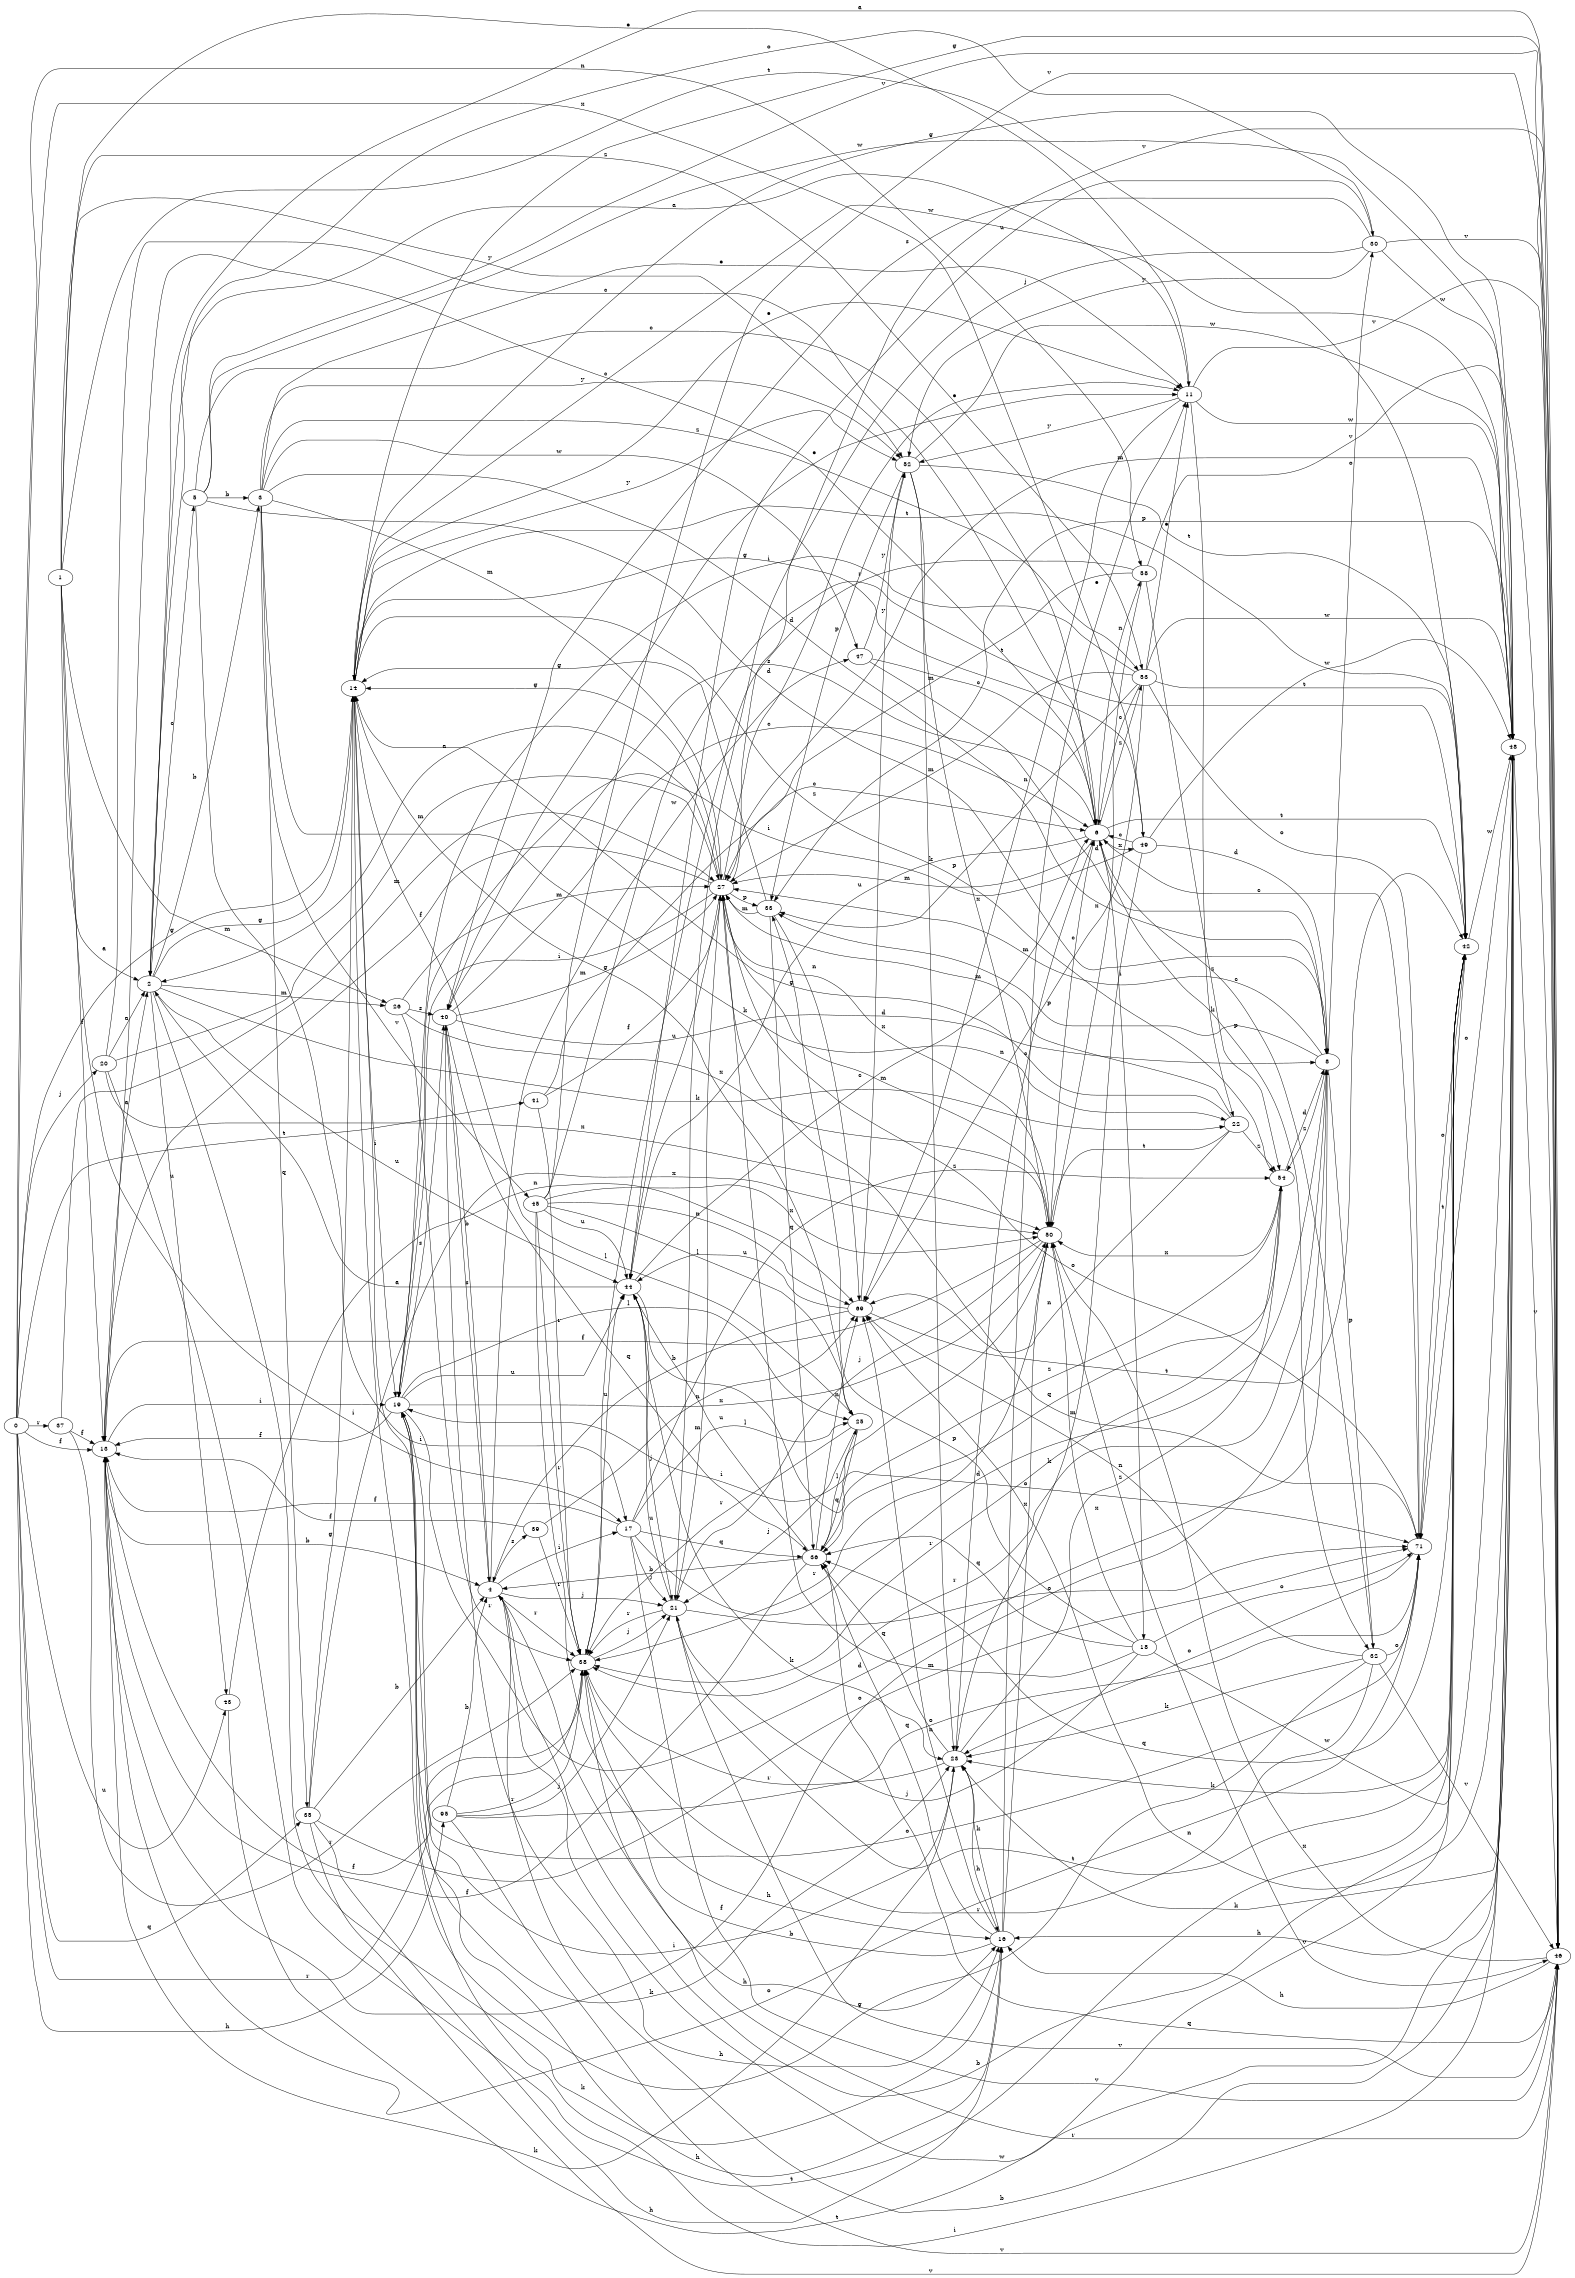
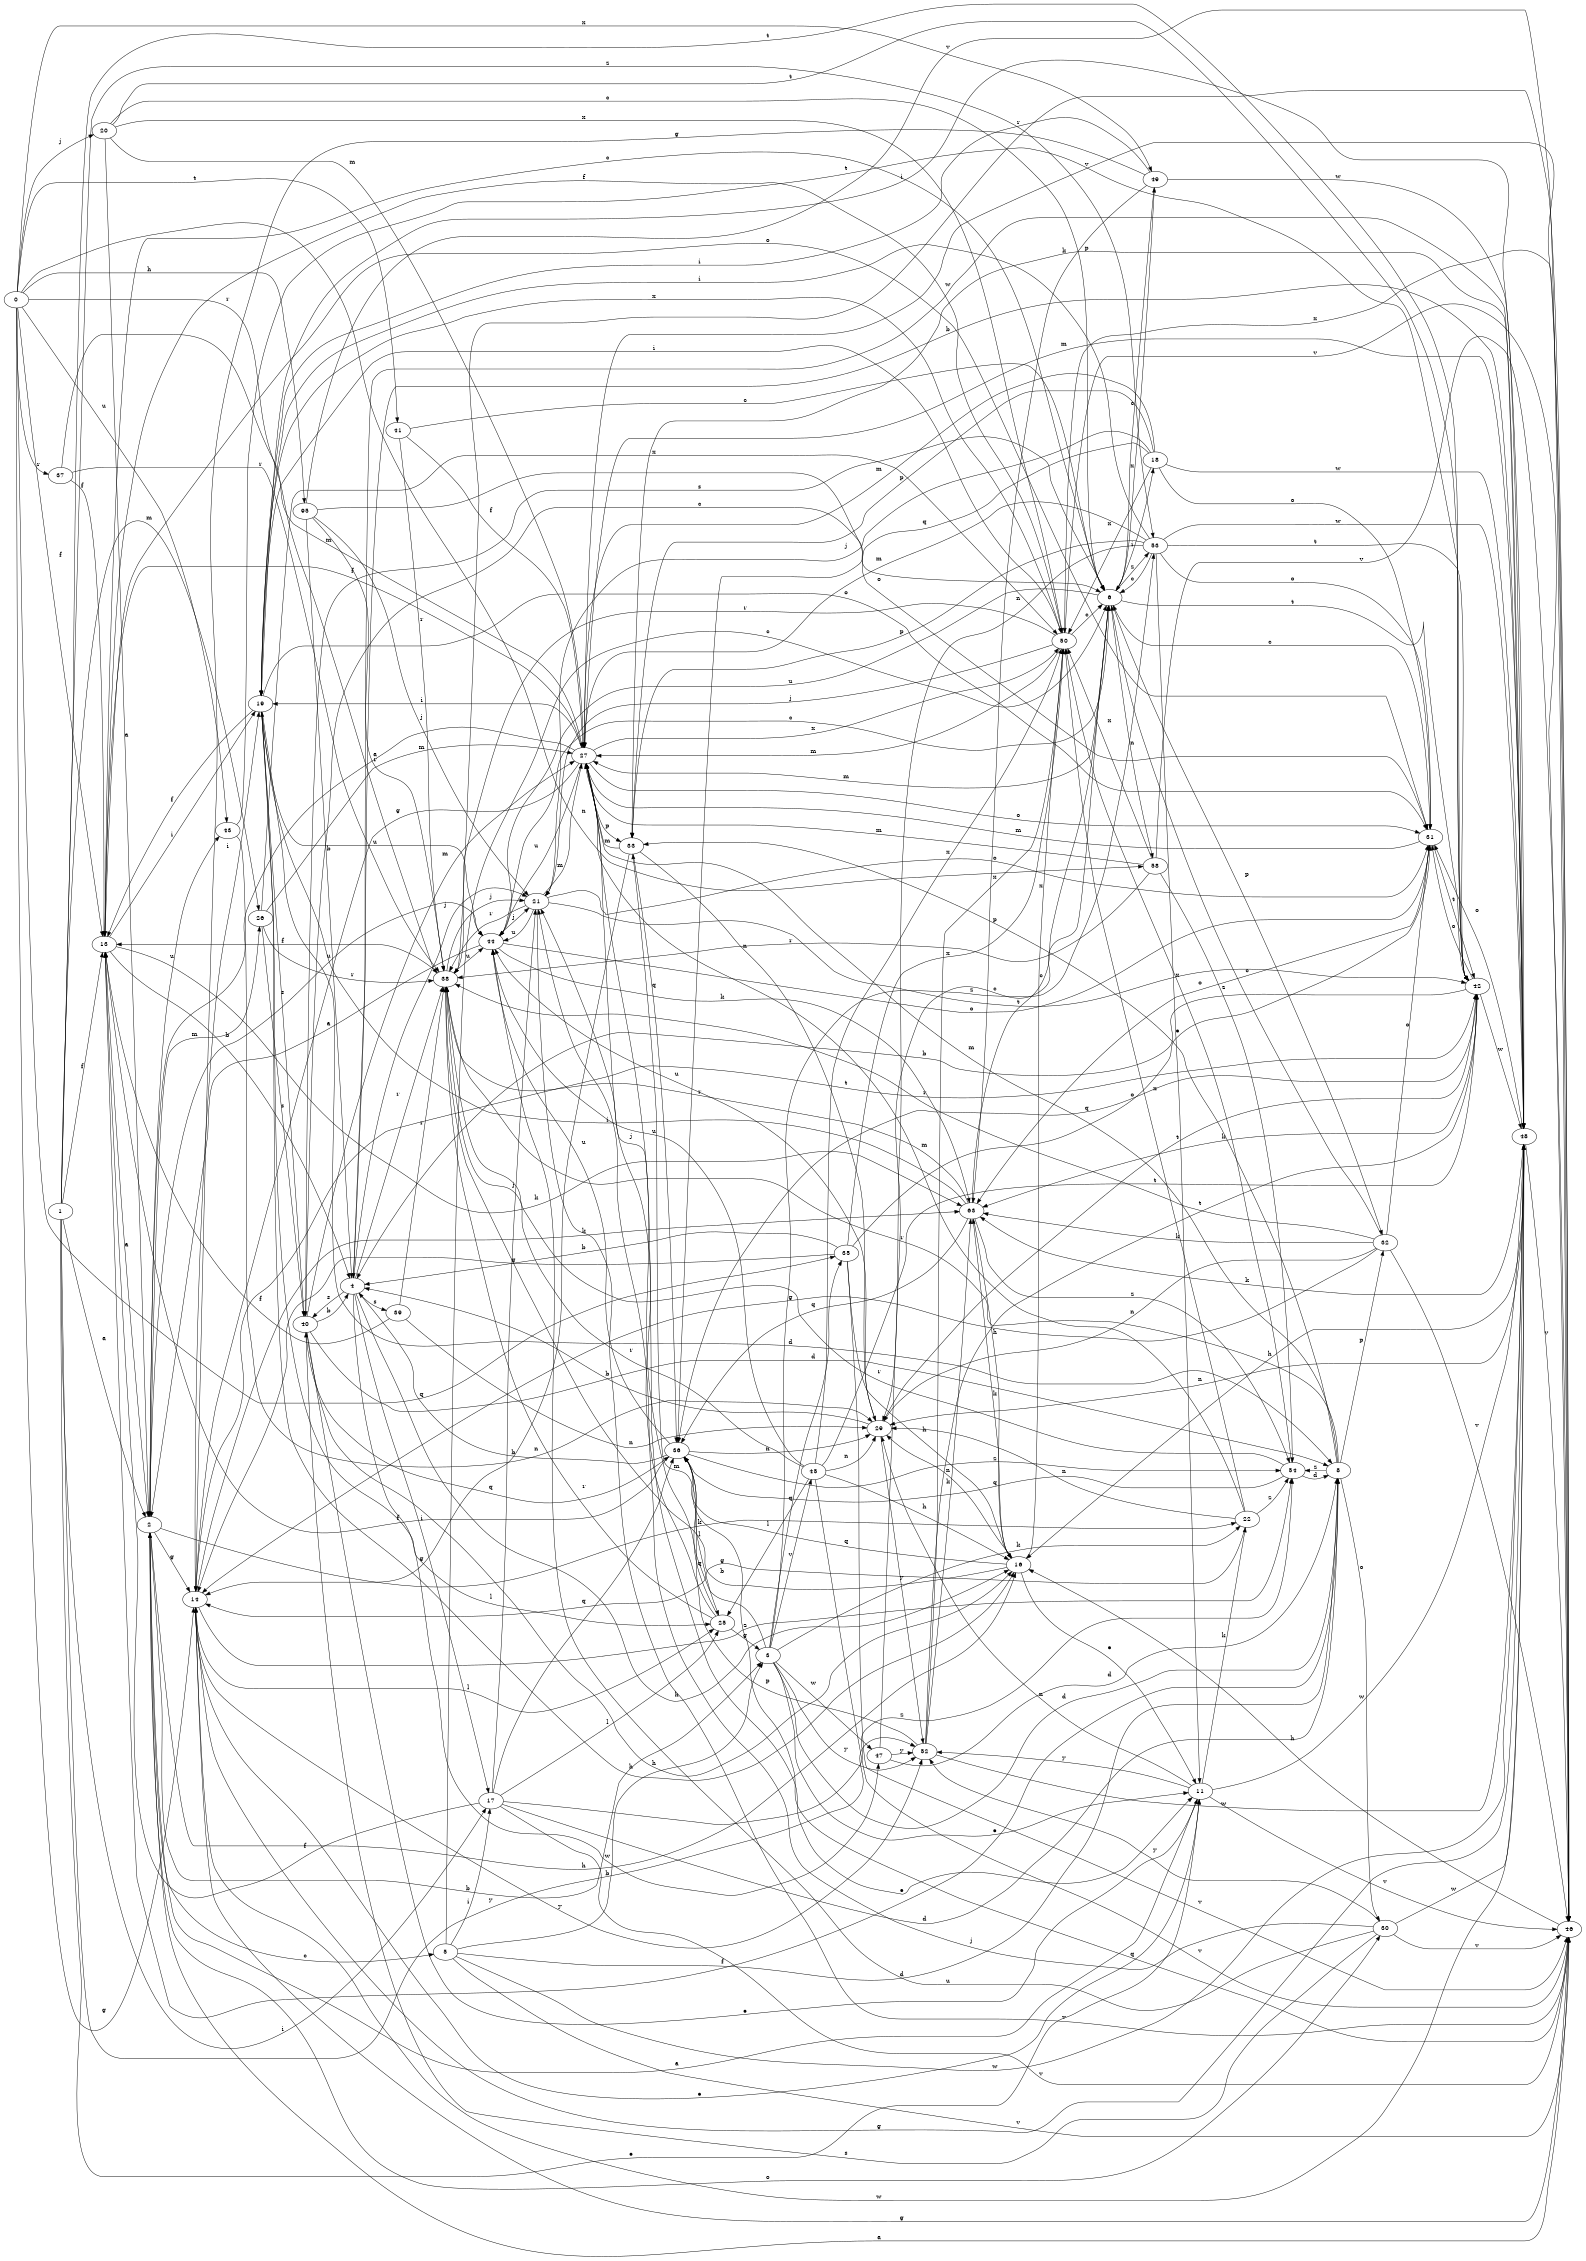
(1300, 898) -> none
(683, 1027) -> (742, 1637)
(1144, 1146) -> (1155, 1089)
(860, 1309) -> (879, 1429)
(1420, 1547) -> (1430, 837)
(955, 1759) -> (972, 1211)
(583, 2088) -> (584, 1866)
